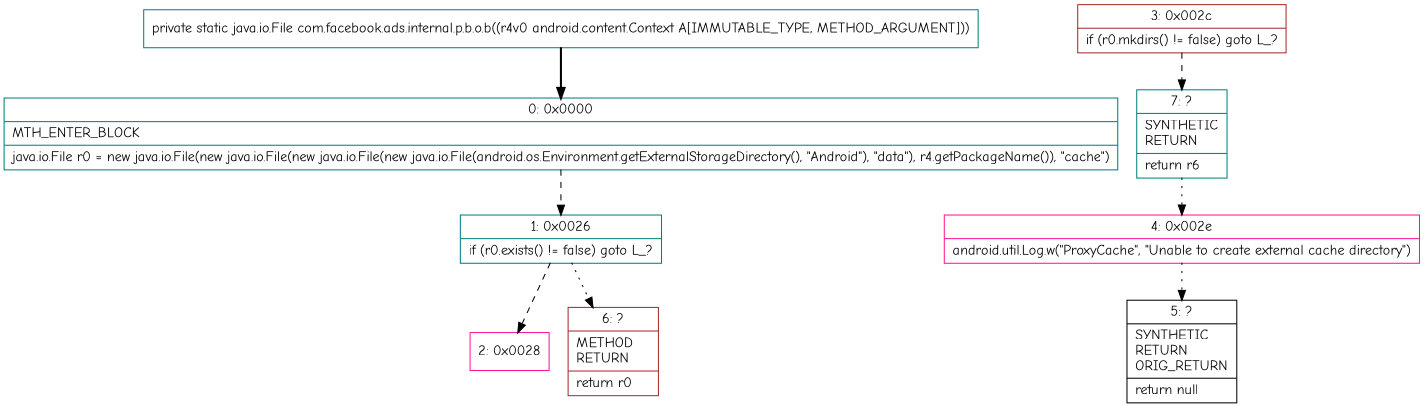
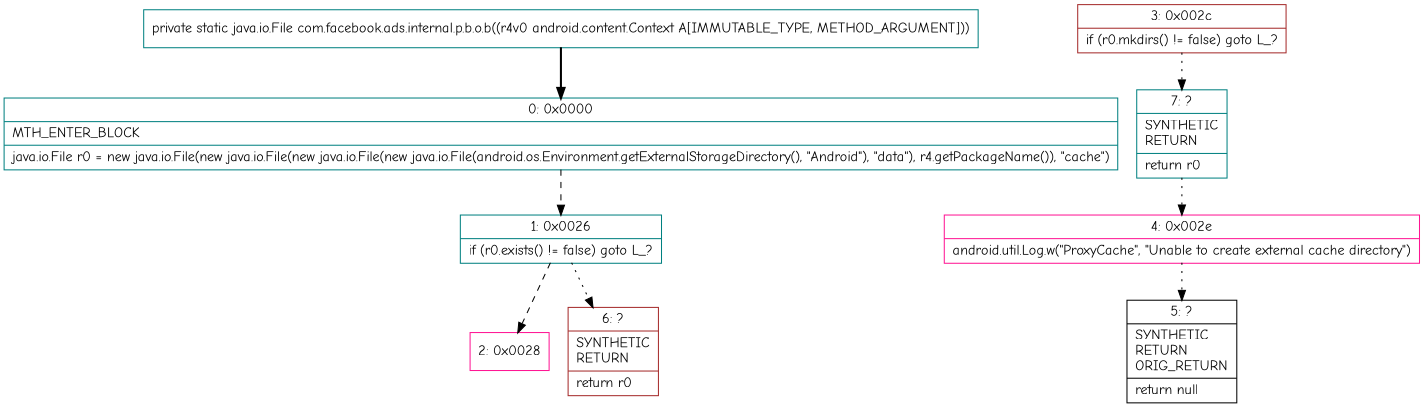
(1182, 66) -> (1182, 66)
(1173, 165) -> (1173, 165)
(605, 343) -> (613, 343)
